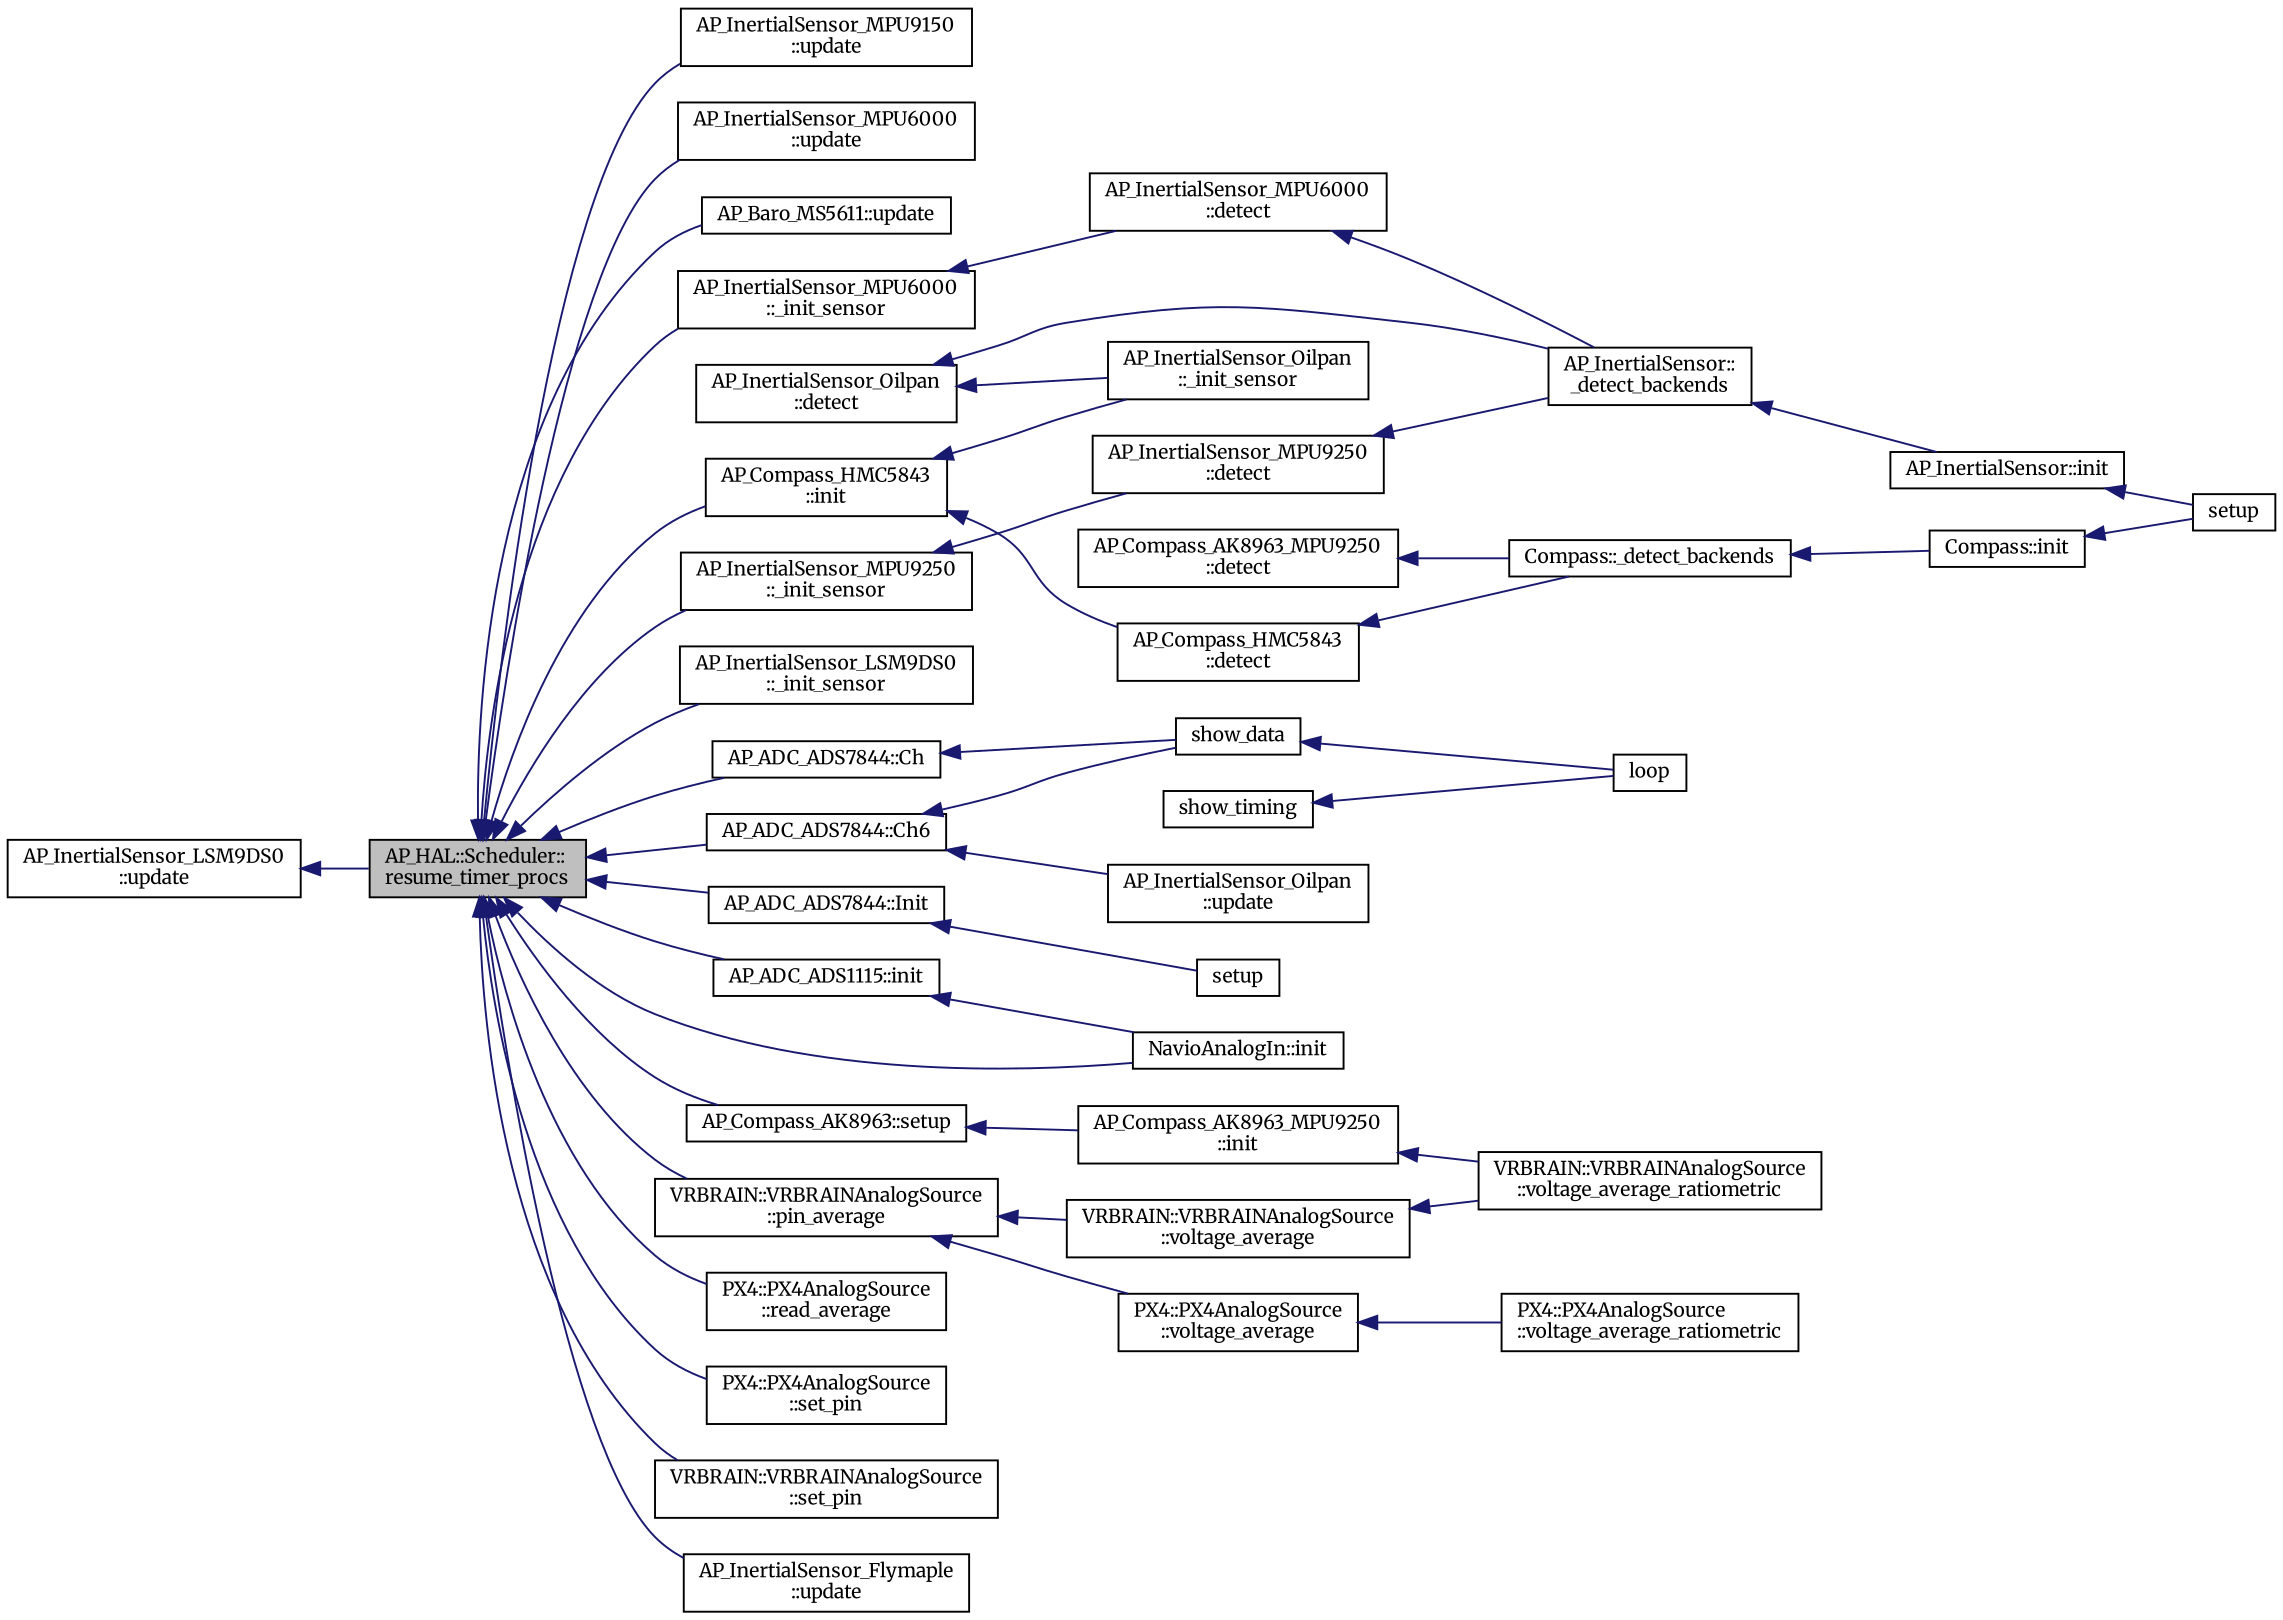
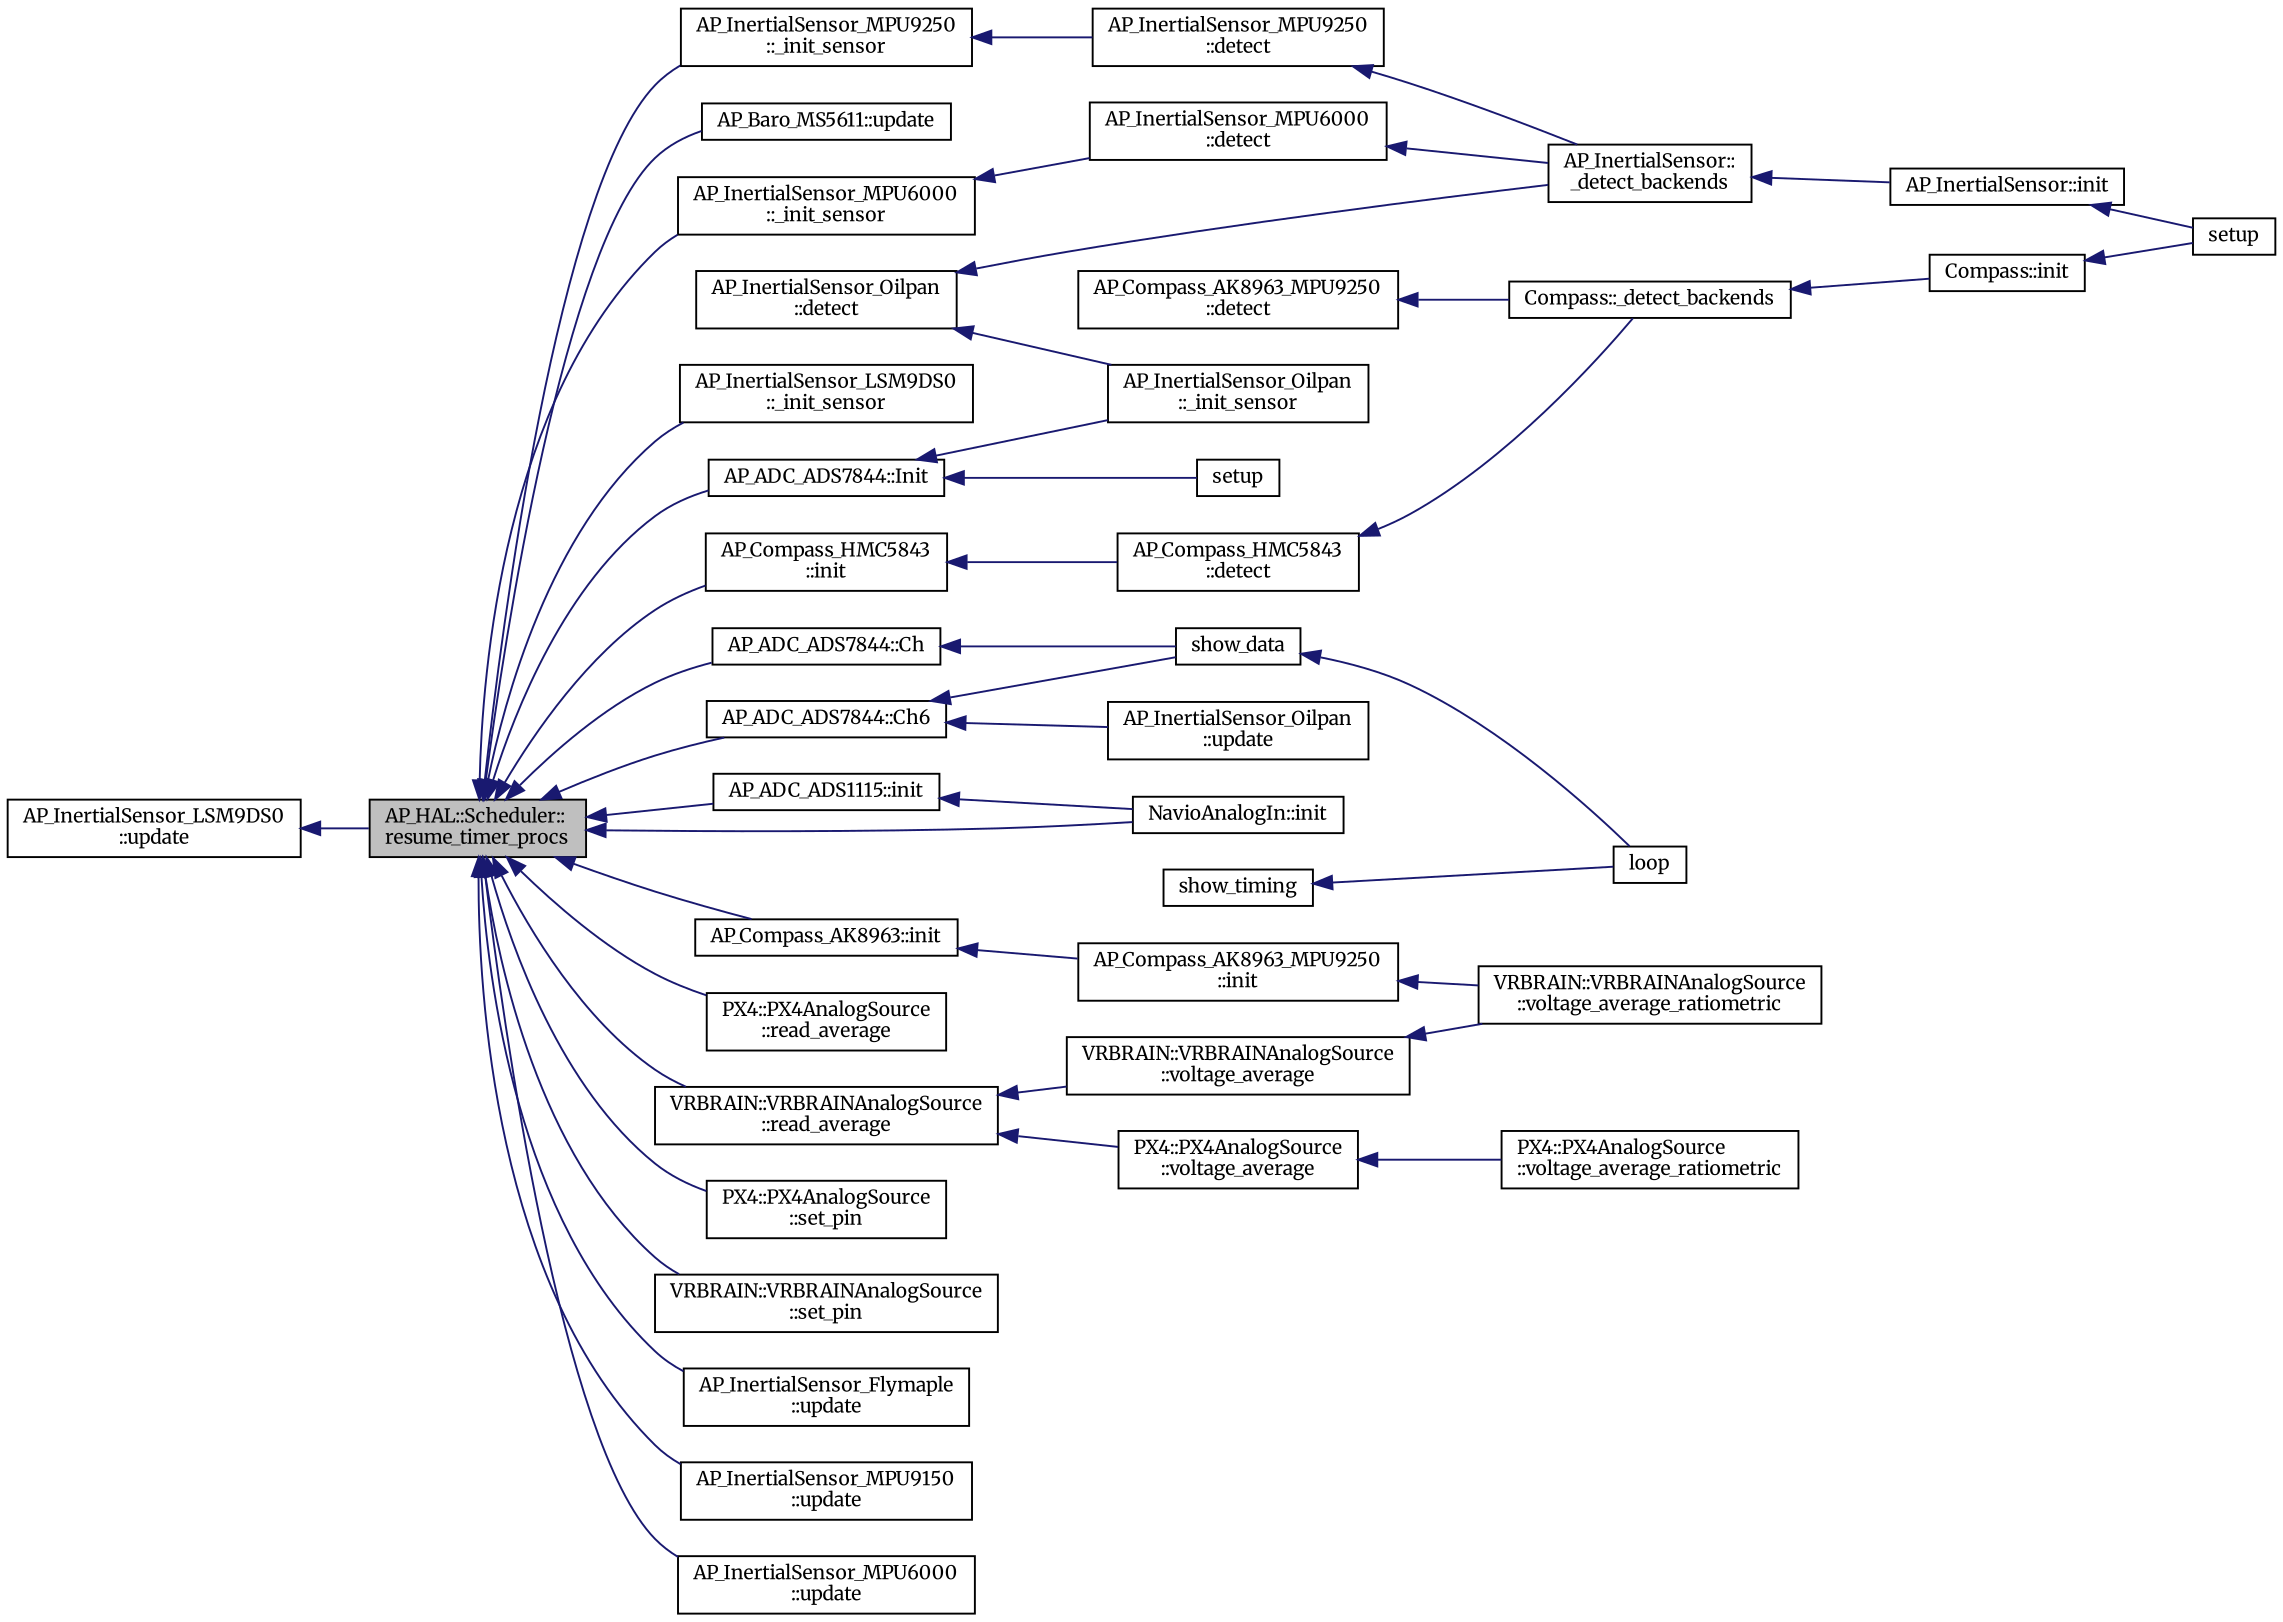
(1039, 426) -> (1022, 438)
(826, 1123) -> (826, 938)
(826, 1208) -> (826, 1116)
